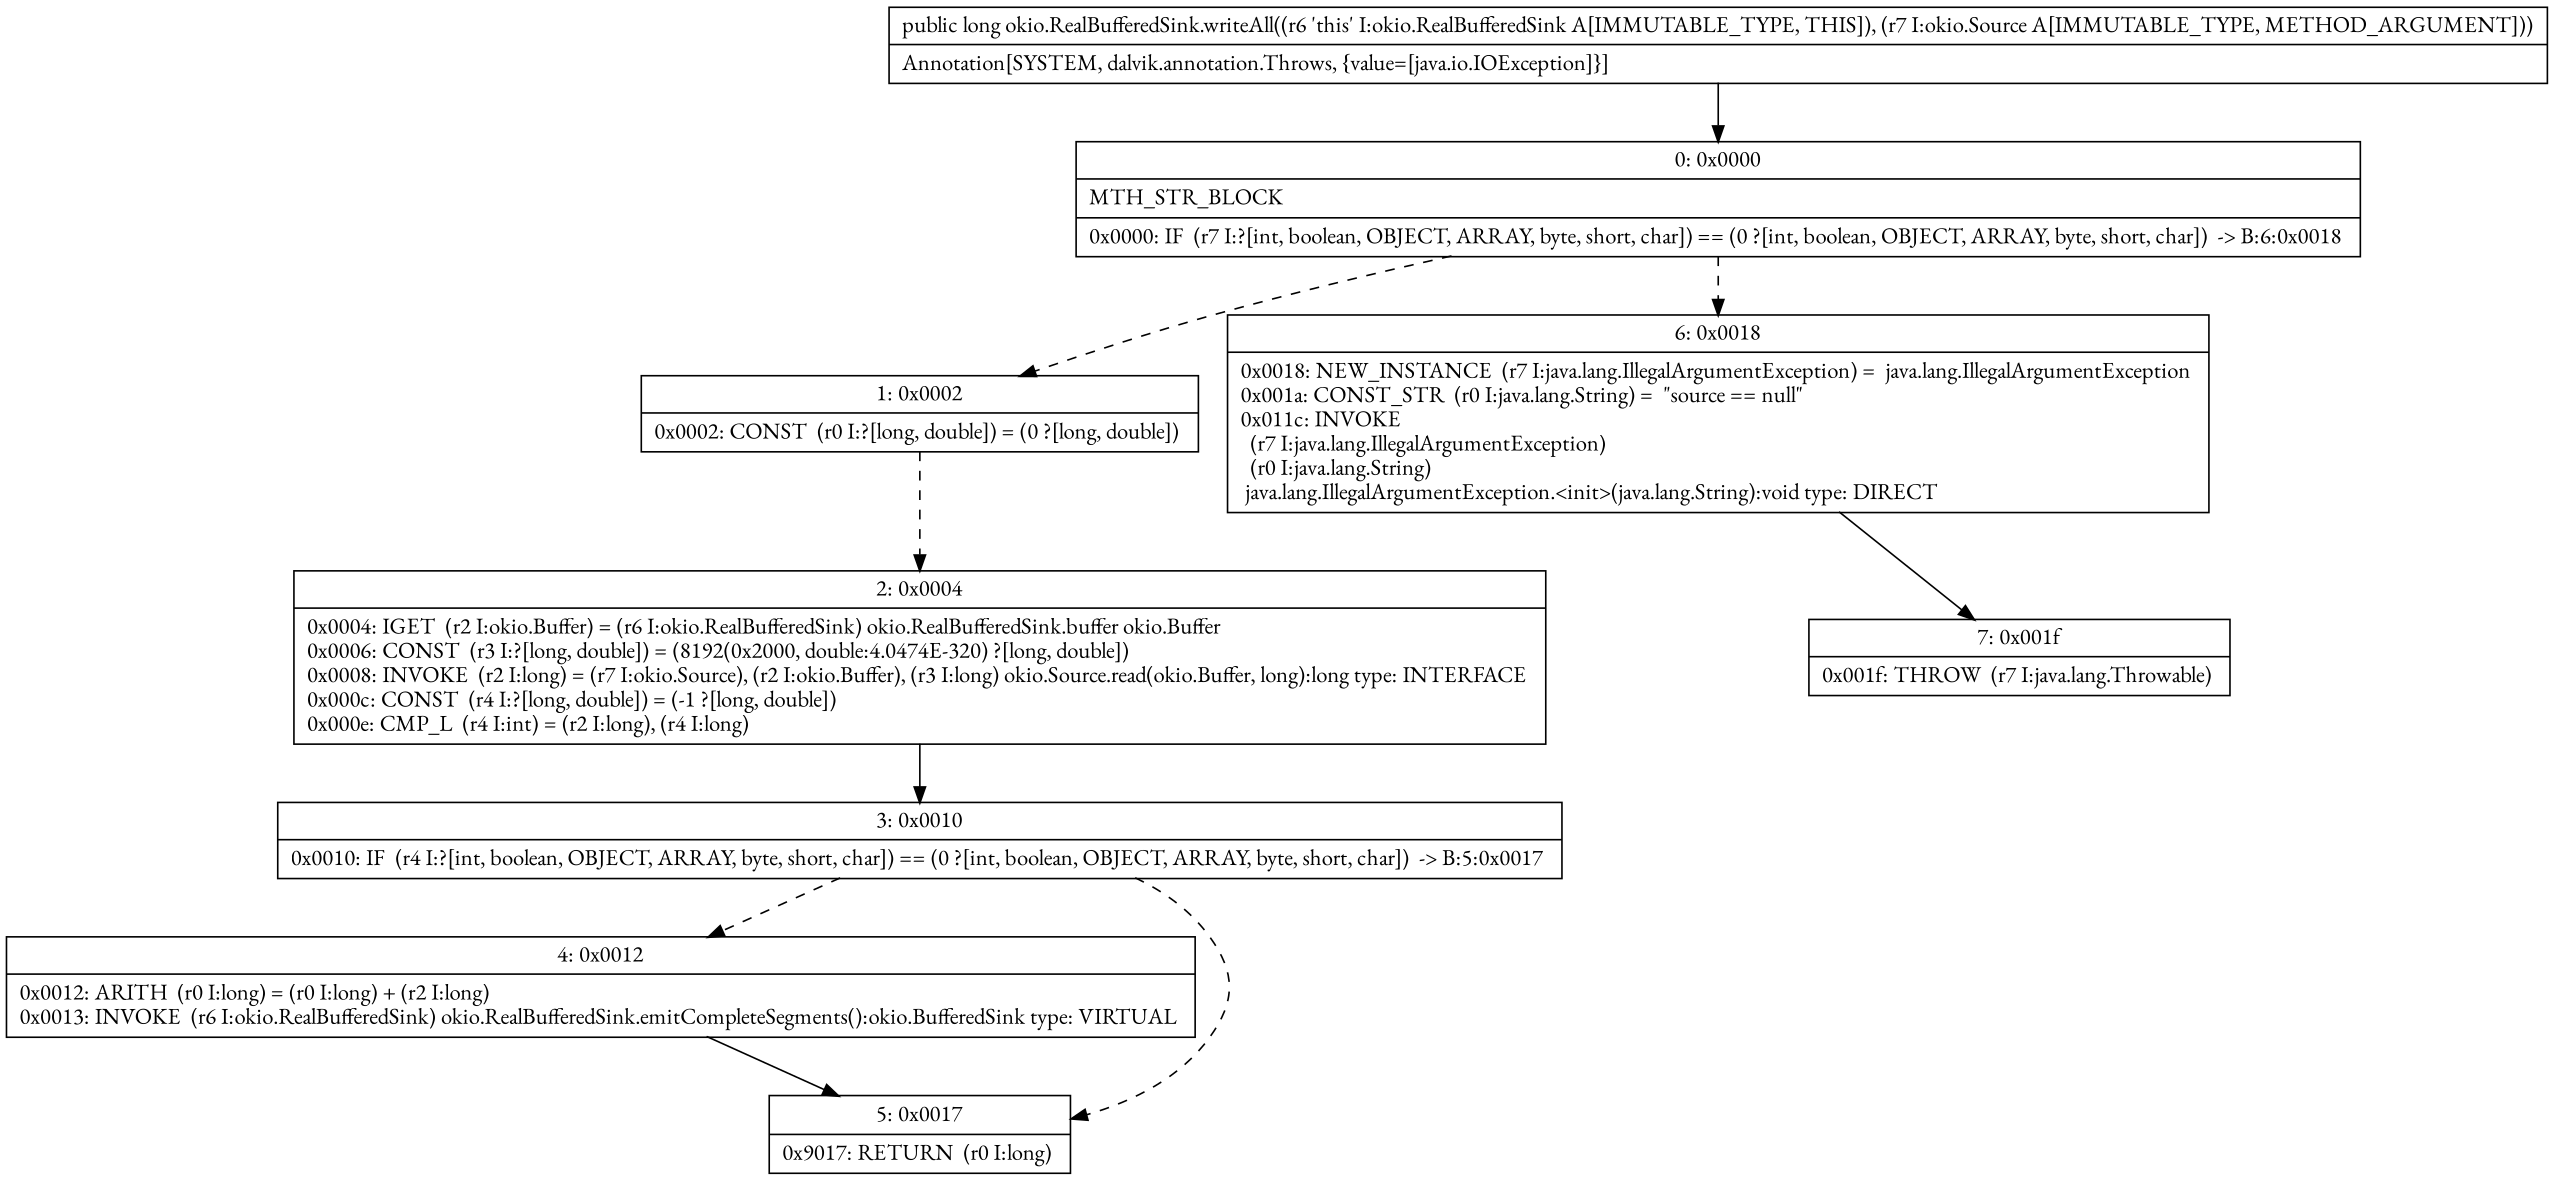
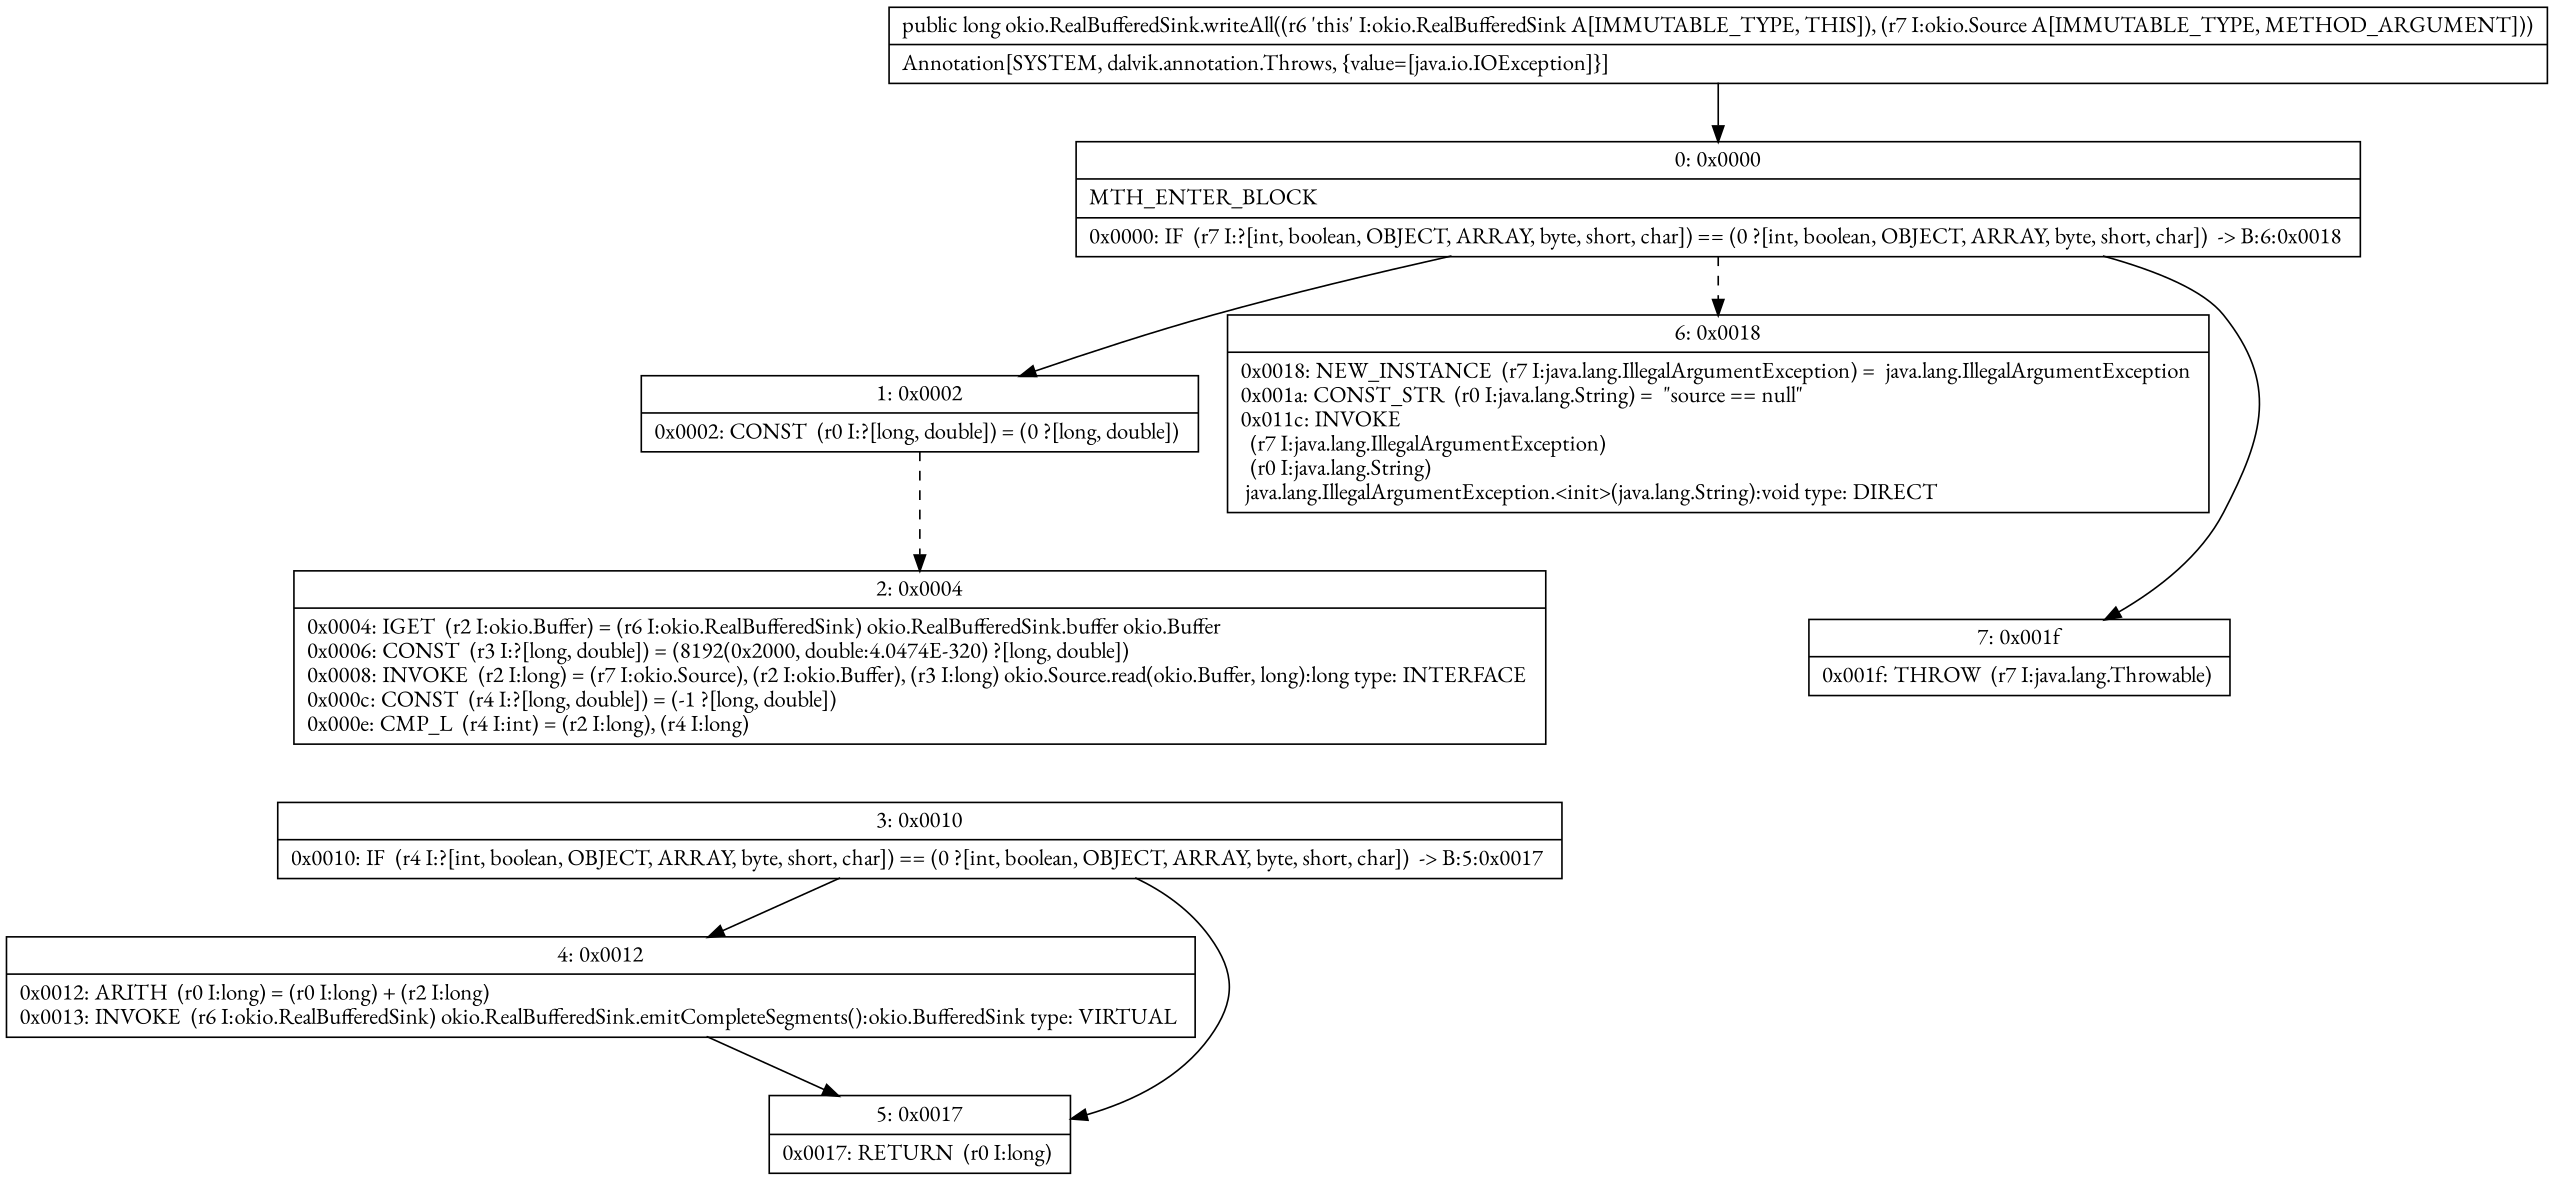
(1187, 198) -> (1204, 198)
(1242, 307) -> (1242, 307)
(1900, 561) -> (2258, 418)
(920, 765) -> none
(781, 904) -> (781, 904)
(1224, 1012) -> (1224, 1012)
(920, 1153) -> (920, 1153)
